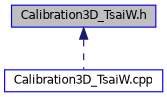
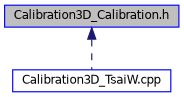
(84, 16) -> (92, 16)
